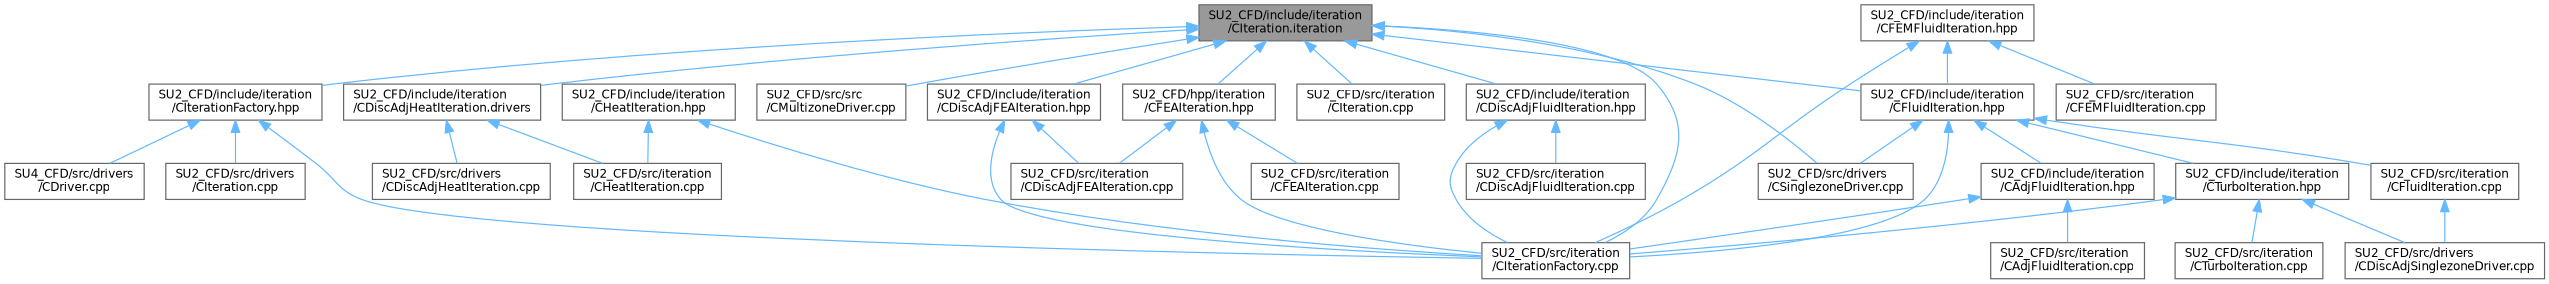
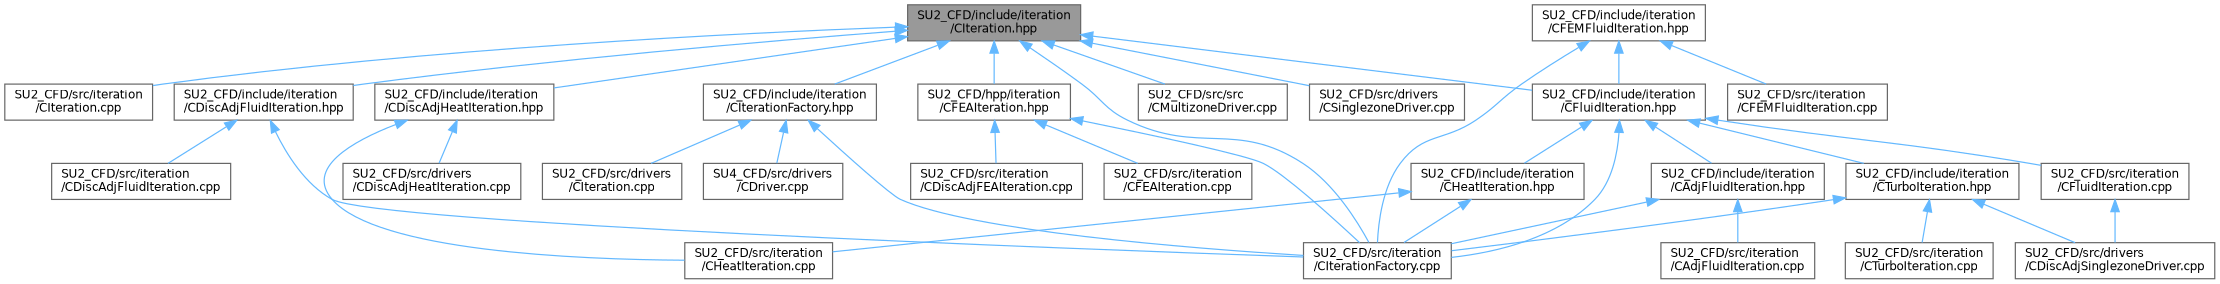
(1285, 23) -> (994, 23)
(442, 102) -> (464, 102)
(1014, 102) -> none
(1887, 145) -> (1553, 145)
